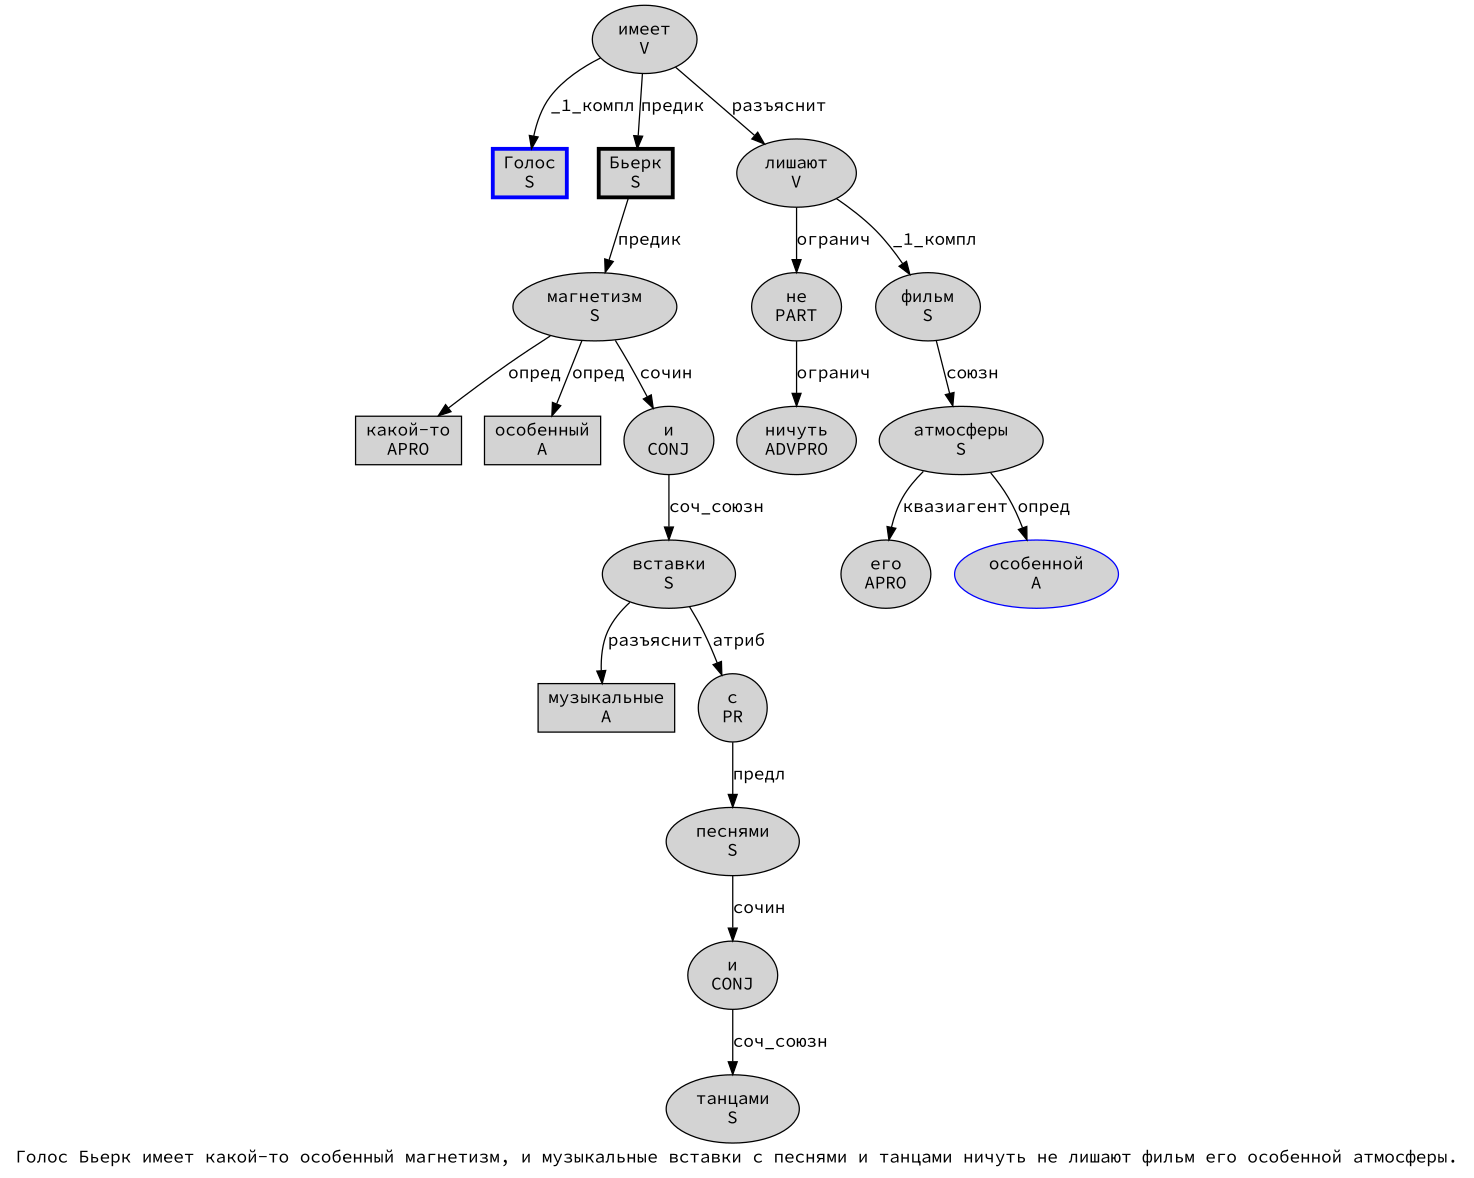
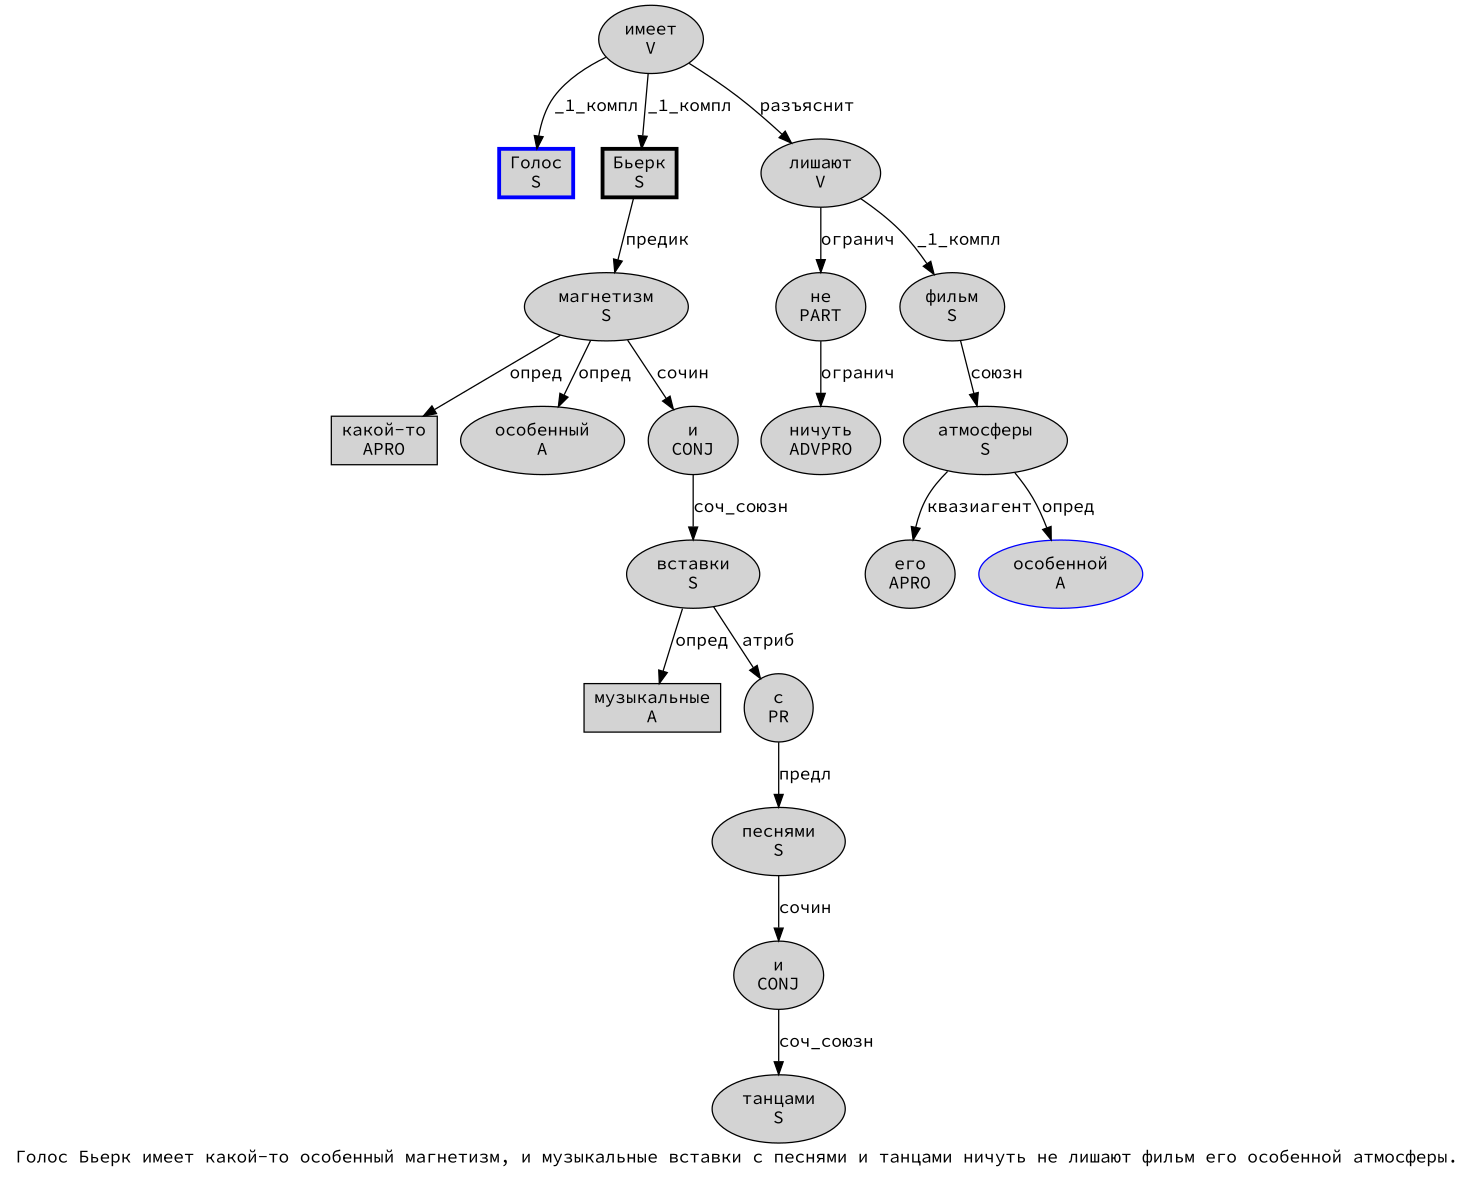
(673, 106) -> (690, 106)
(543, 440) -> (543, 440)
(656, 641) -> (702, 641)
